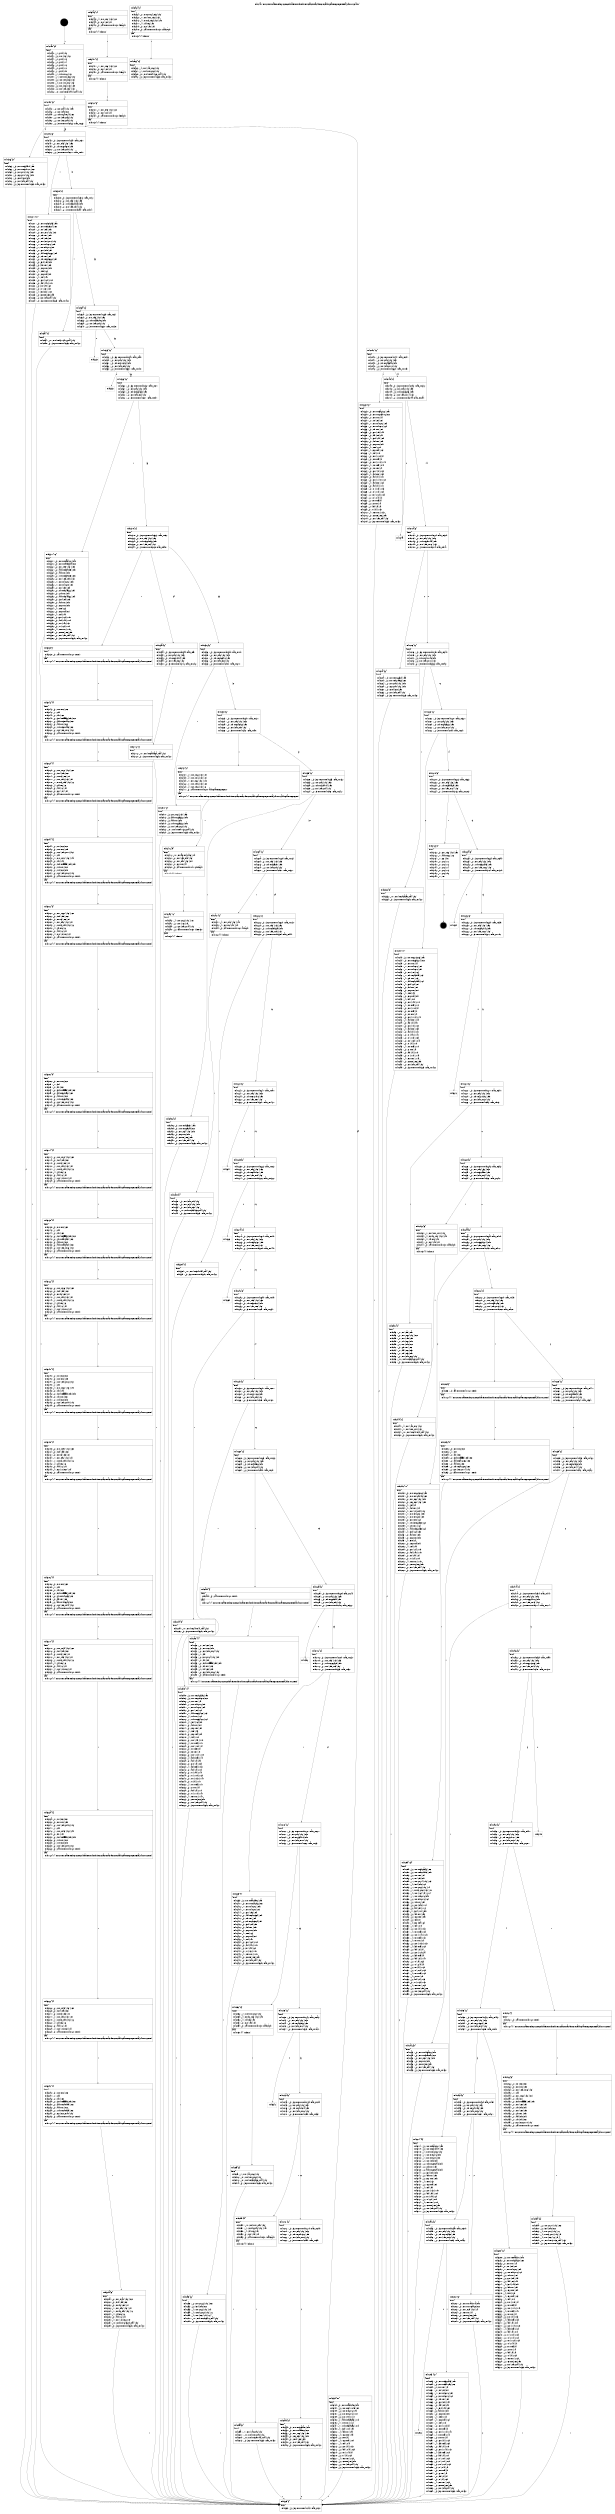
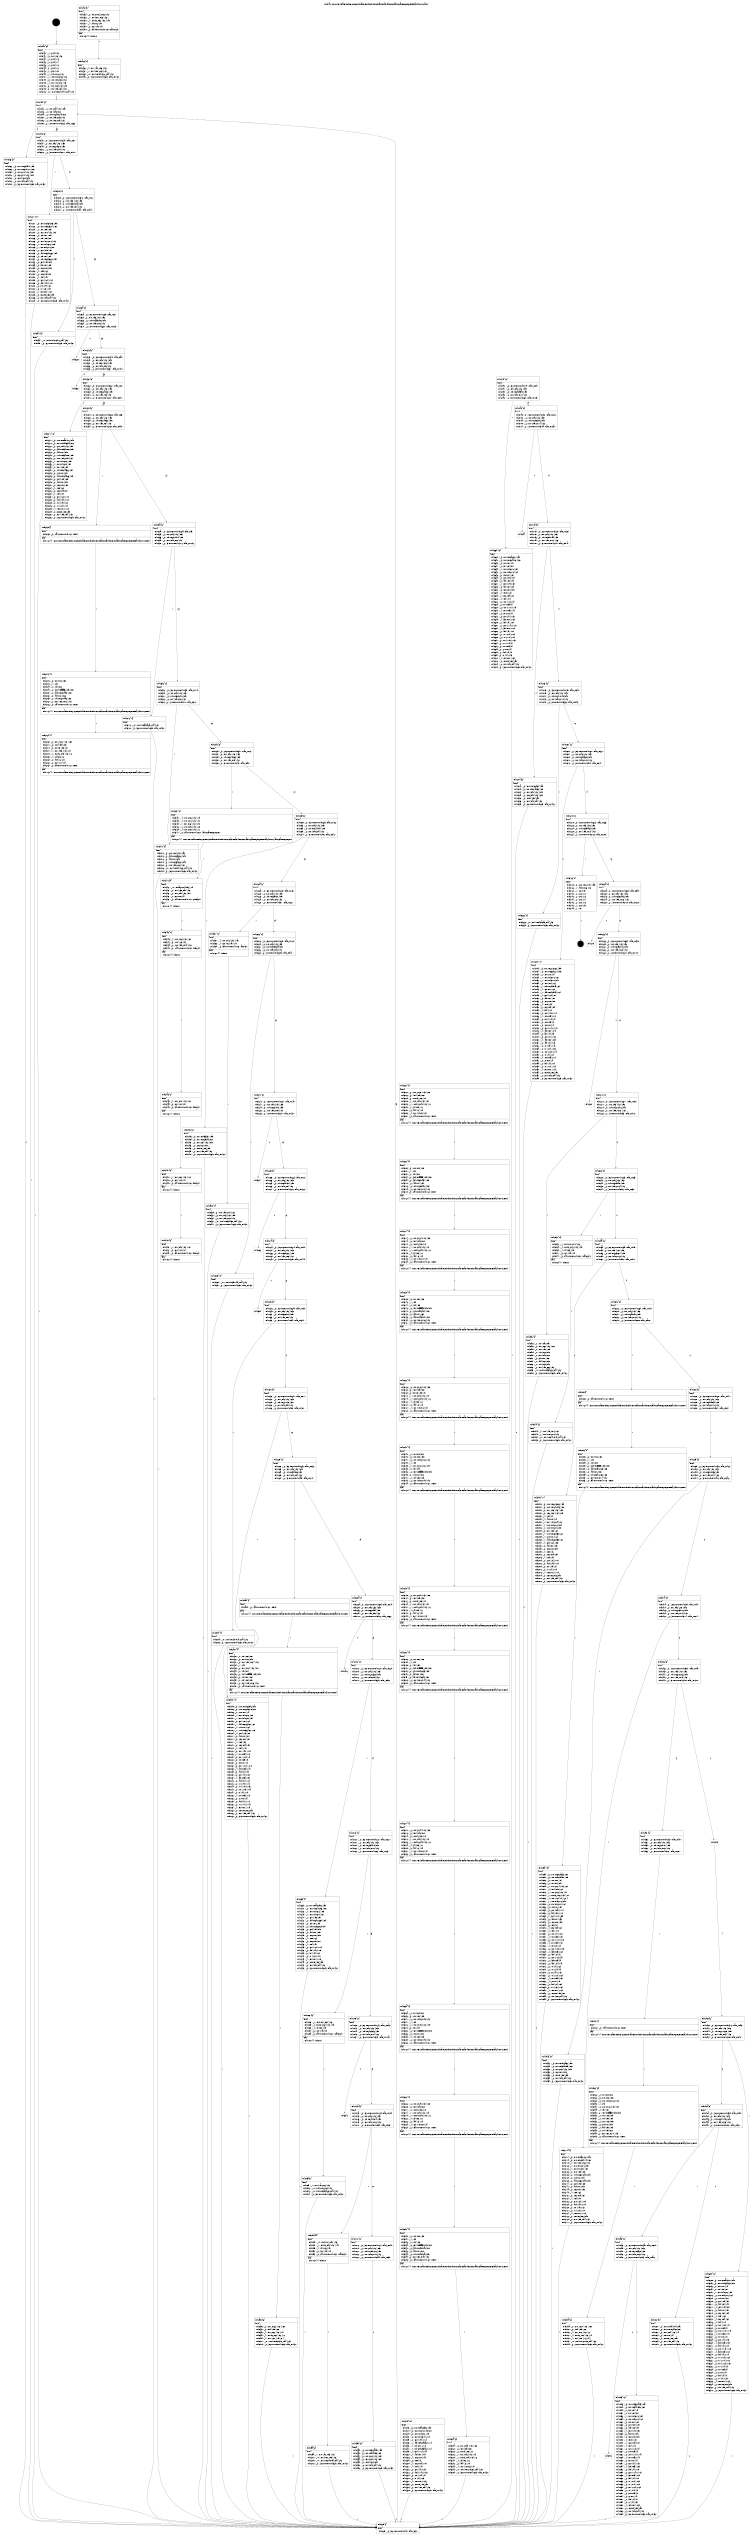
(201, 590) -> (176, 613)
(98, 861) -> none
none -> (181, 1024)
(494, 1927) -> (718, 1930)
